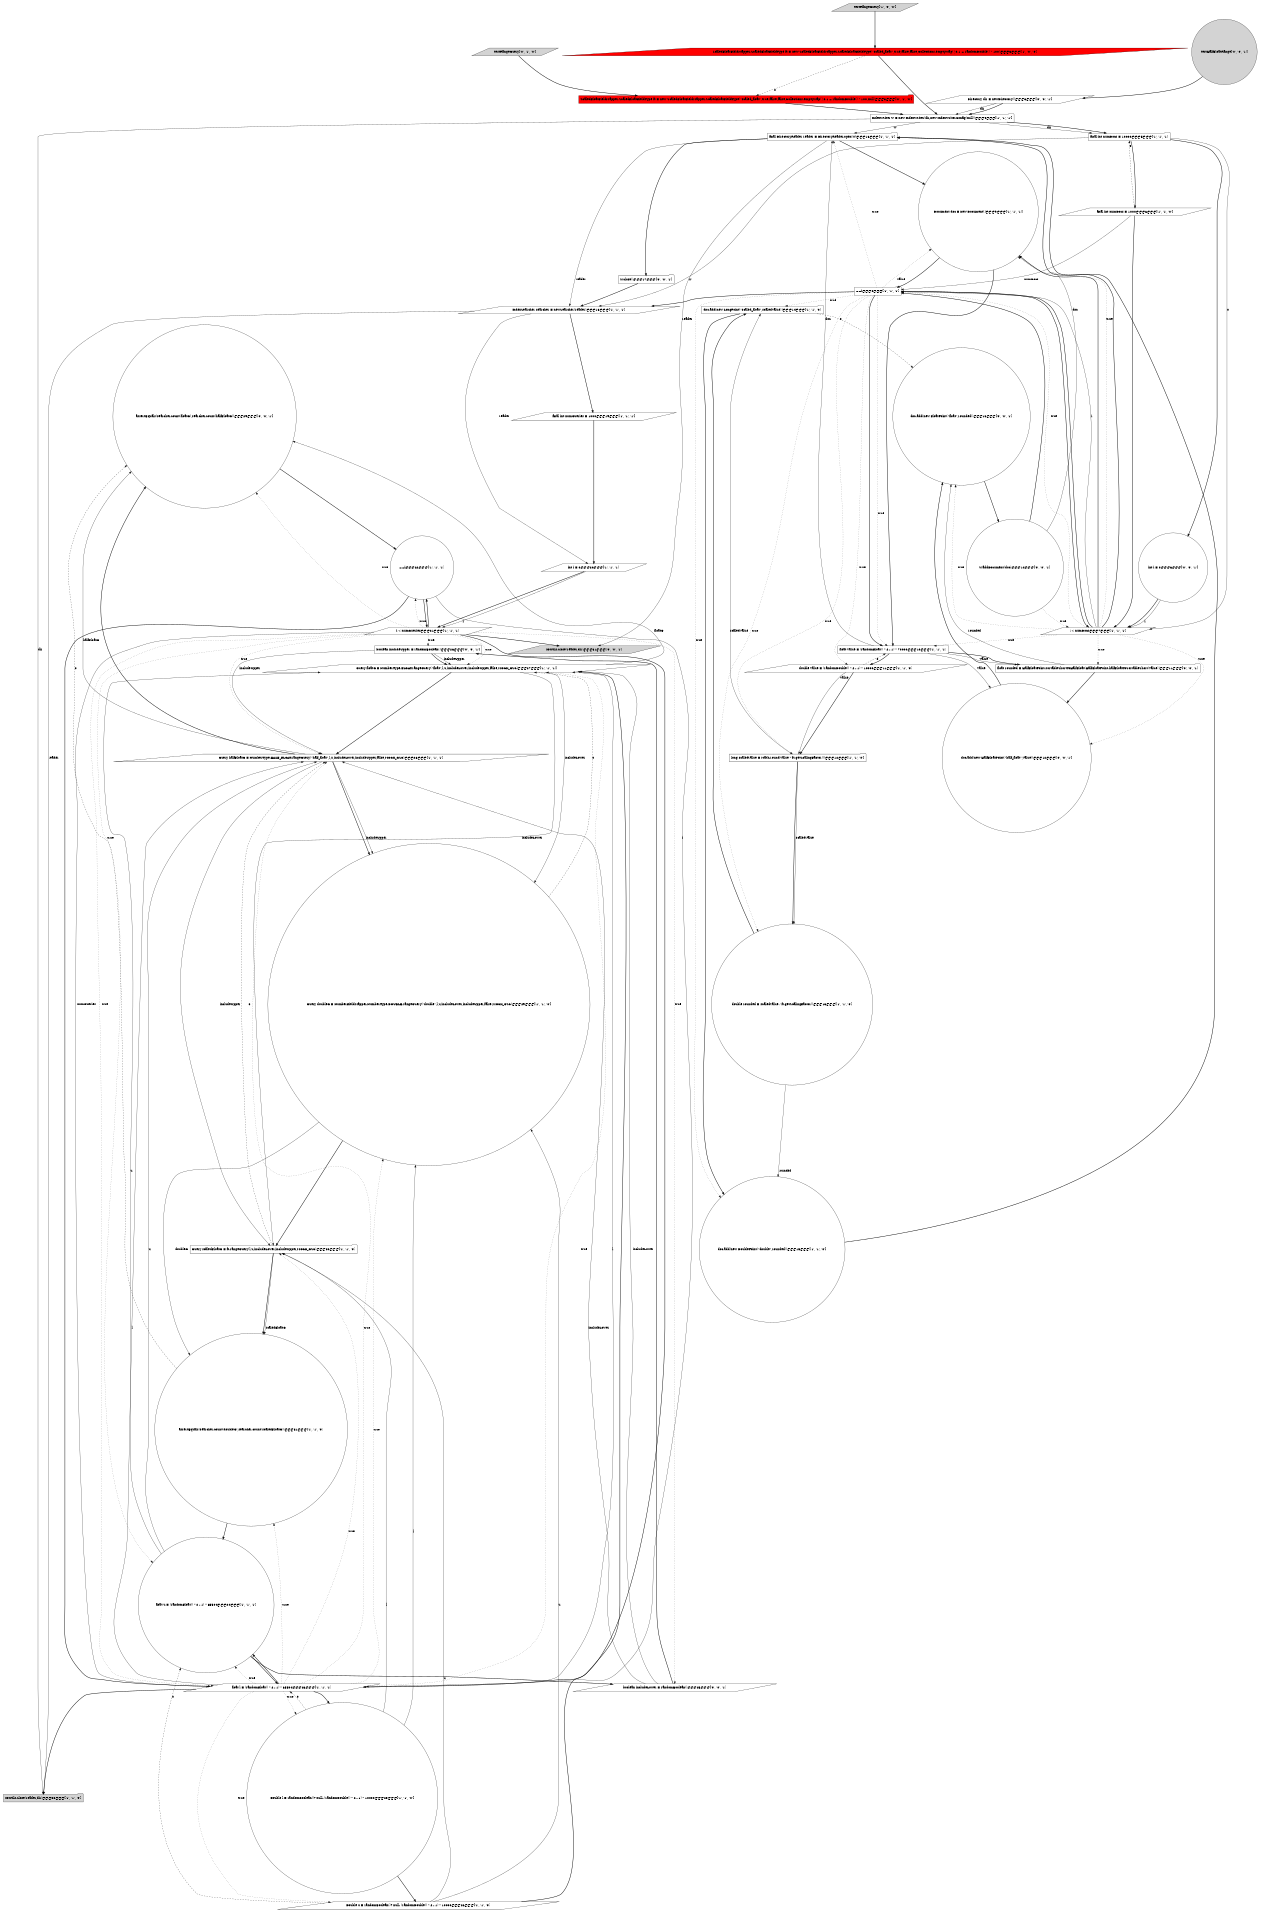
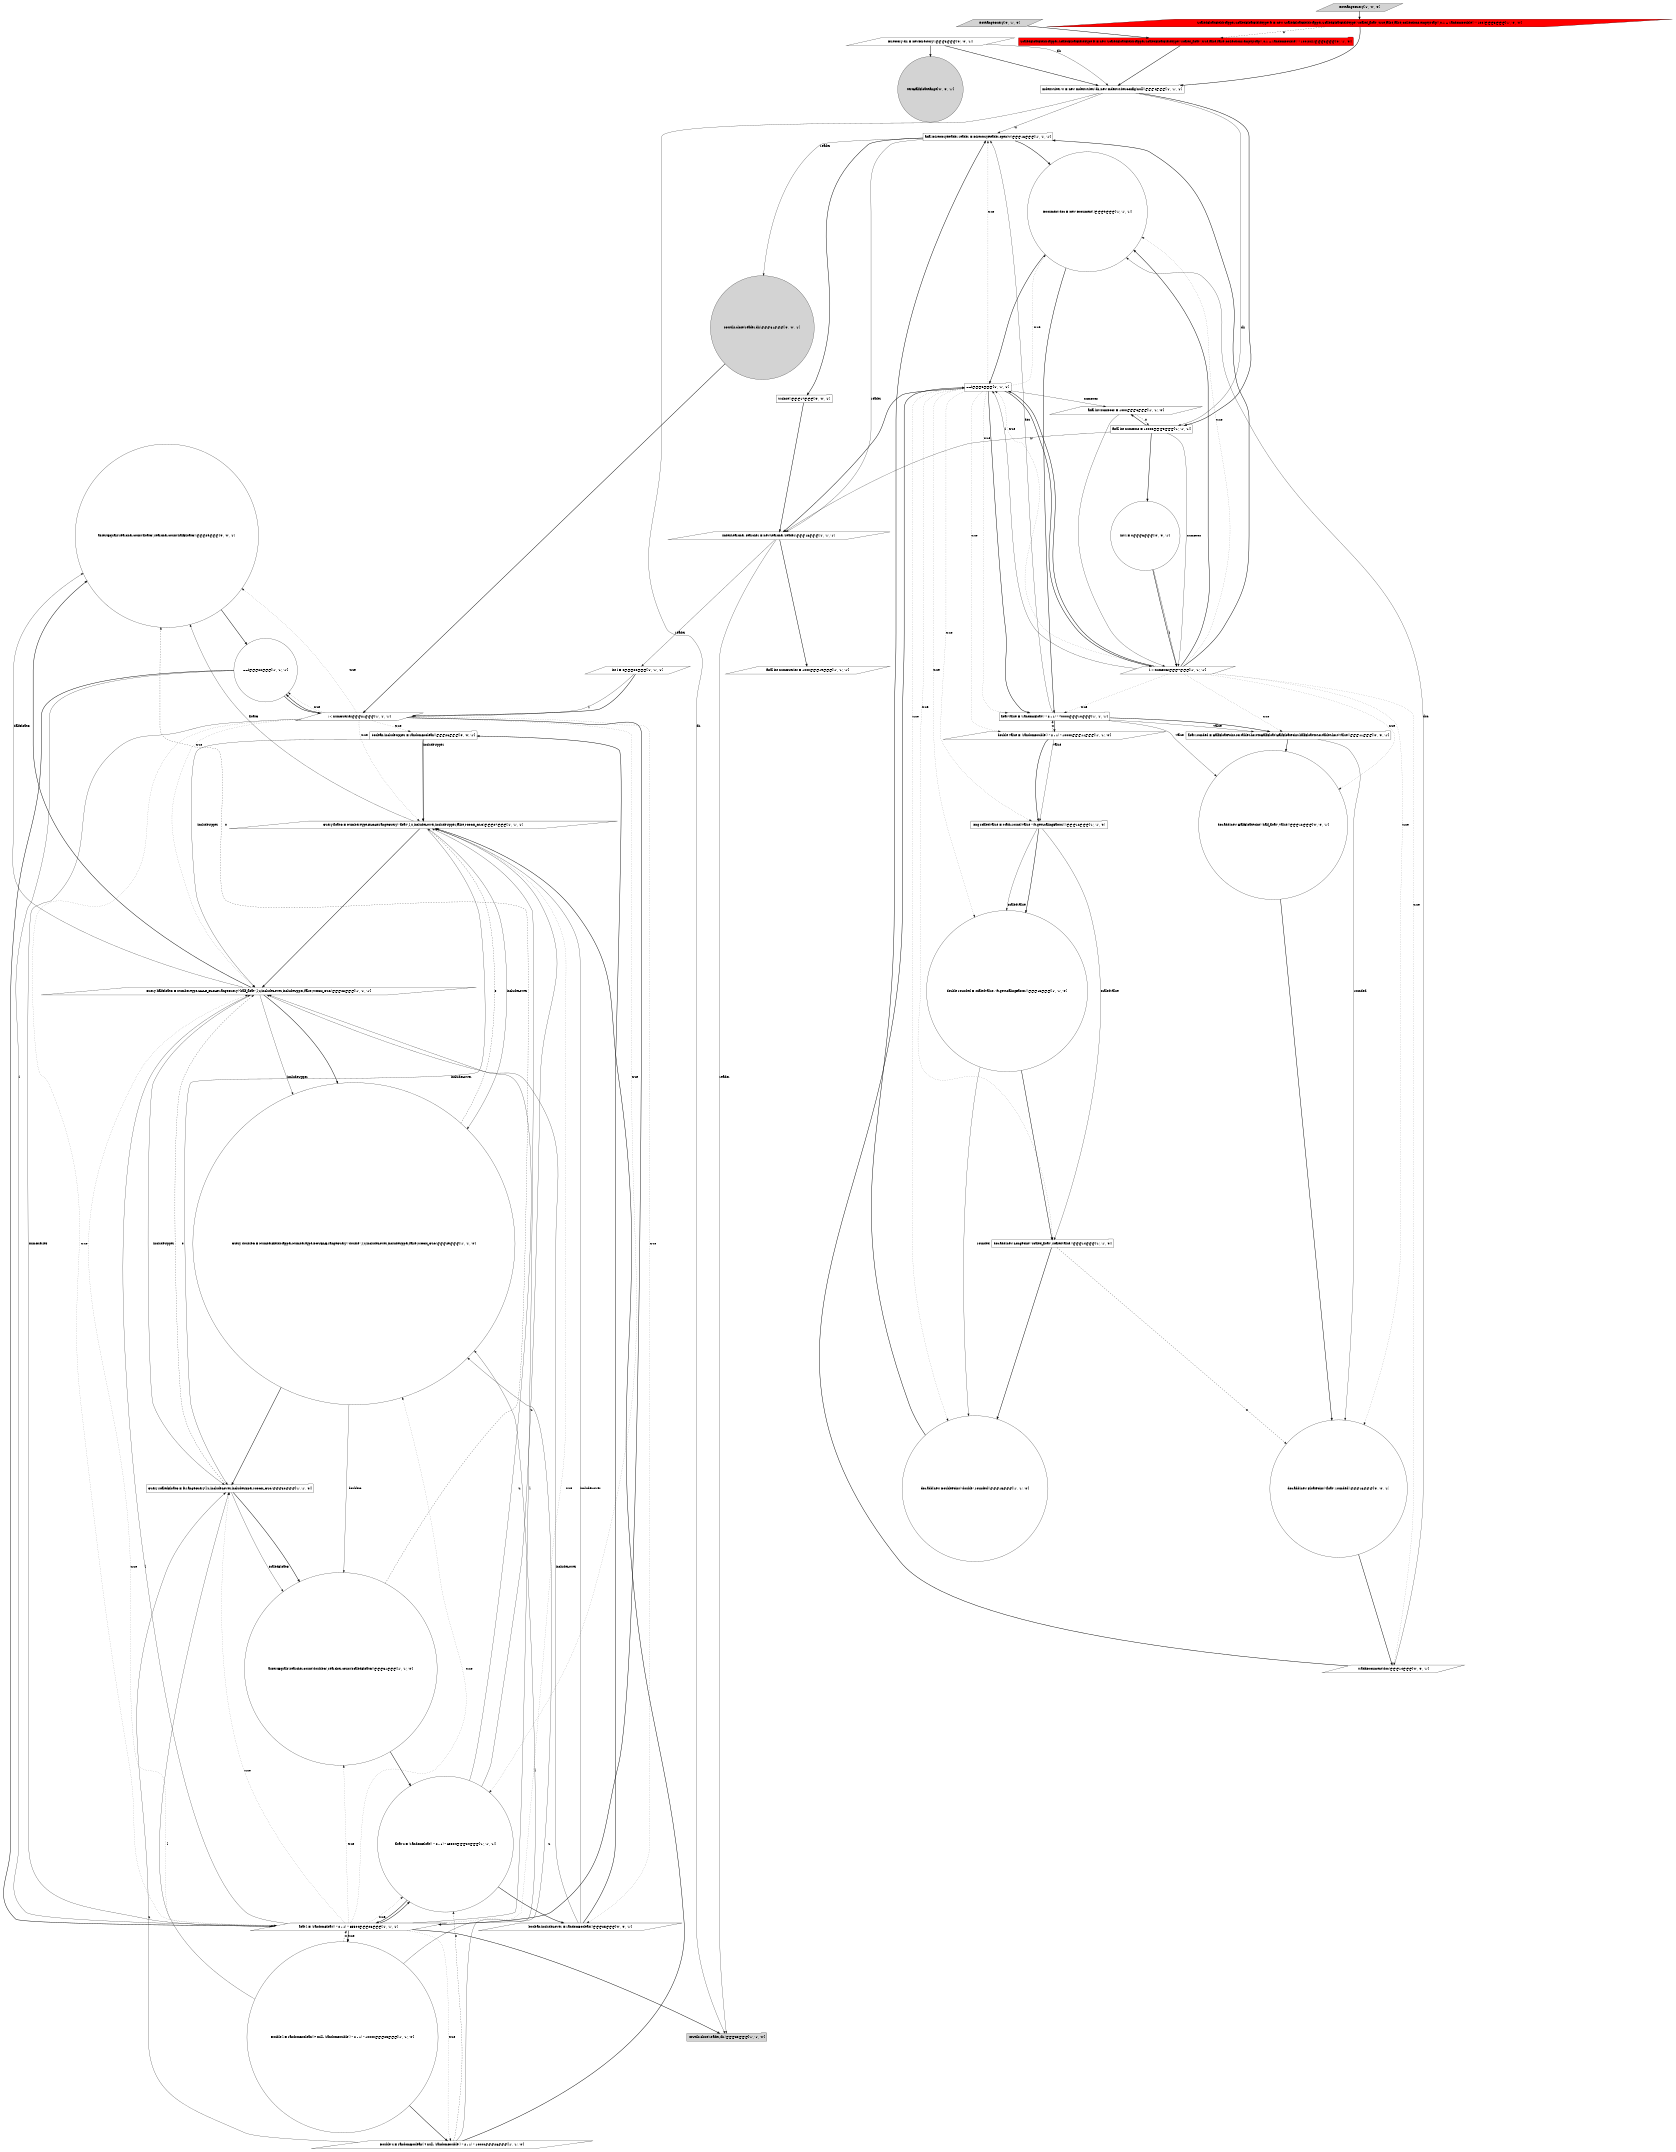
(1145, 94) -> (930, 50)
(1025, 276) -> (1058, 398)
(901, 280) -> (1037, 328)
(1228, 310) -> (1194, 536)
(1132, 423) -> (1080, 553)
(594, 491) -> none
(1015, 568) -> (1393, 1669)
(1053, 619) -> (1413, 1086)
(512, 640) -> (545, 538)
(584, 650) -> (762, 328)
